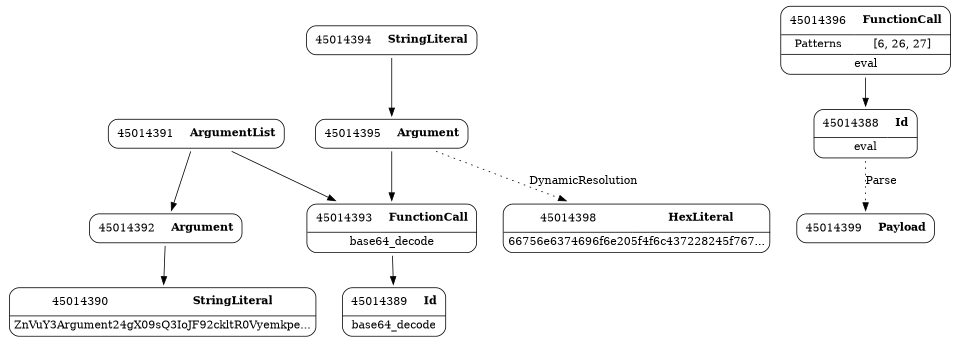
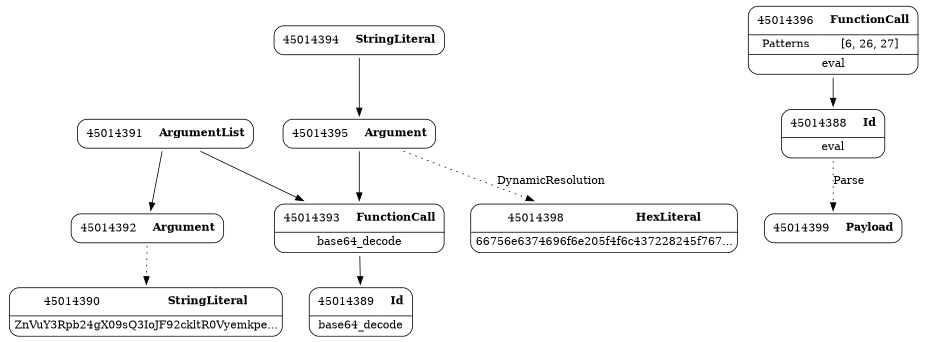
(165, 261) -> (147, 261)
(163, 325) -> (146, 325)
